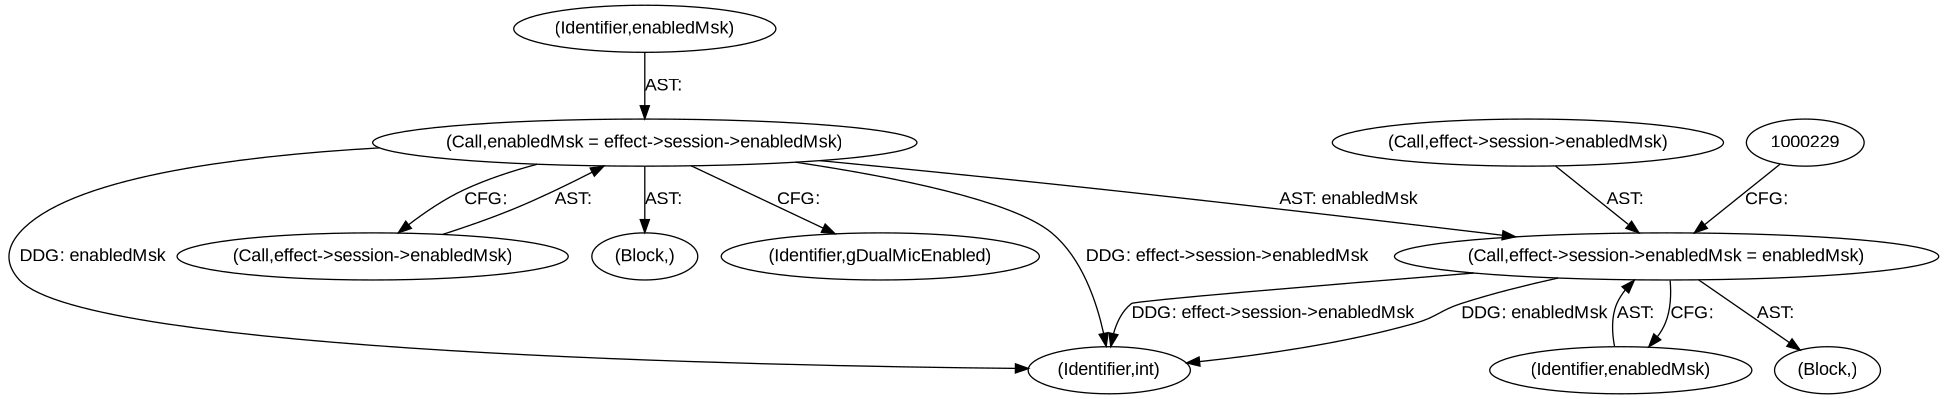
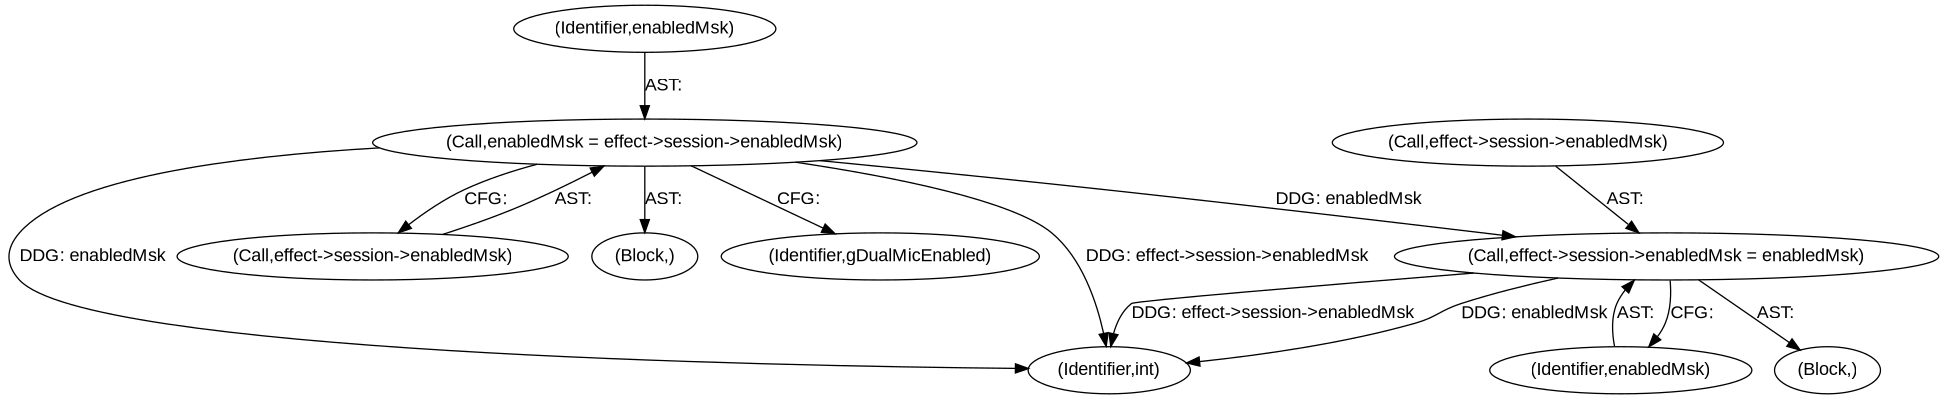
(1805, 143) -> none
(1349, 200) -> (1349, 200)
